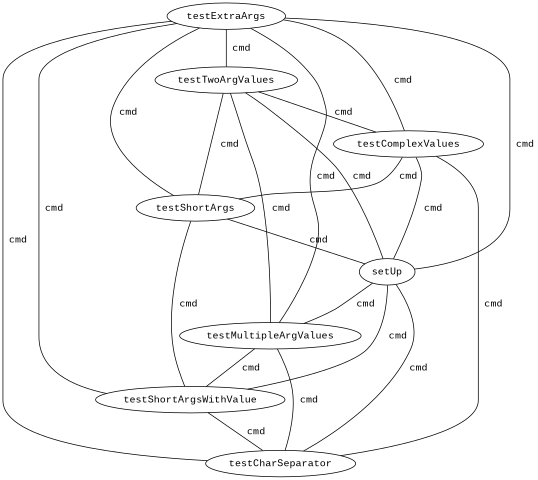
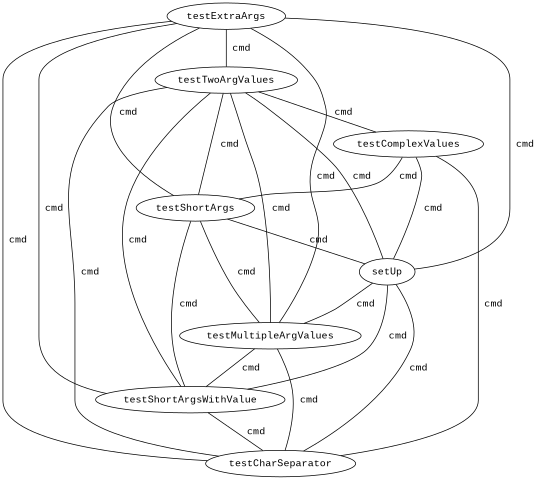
(361, 56) -> none
none -> (123, 231)
none -> (225, 275)
none -> (75, 297)
